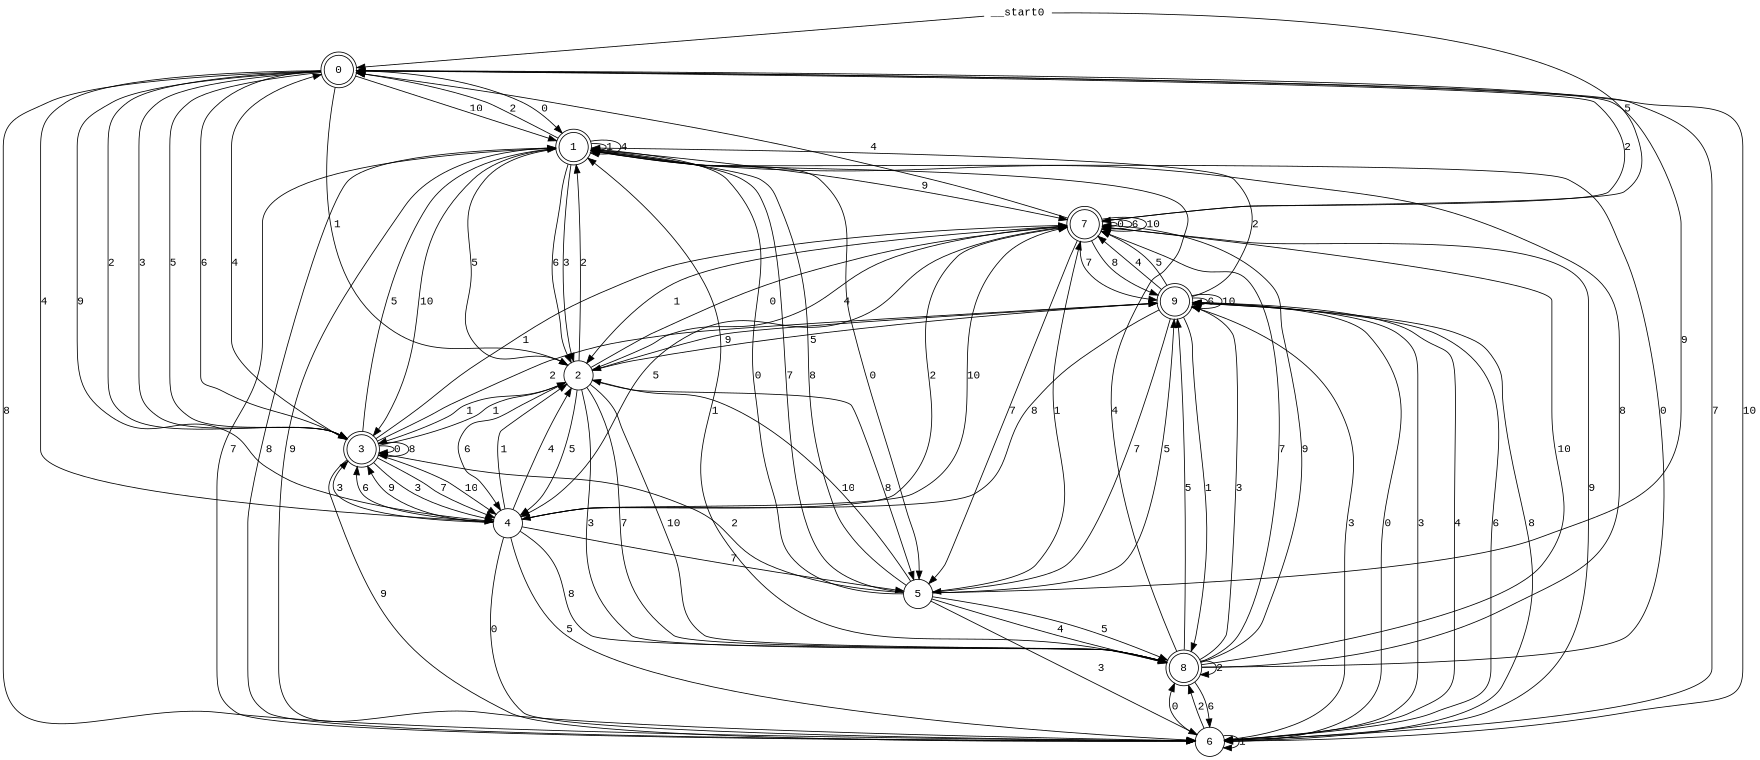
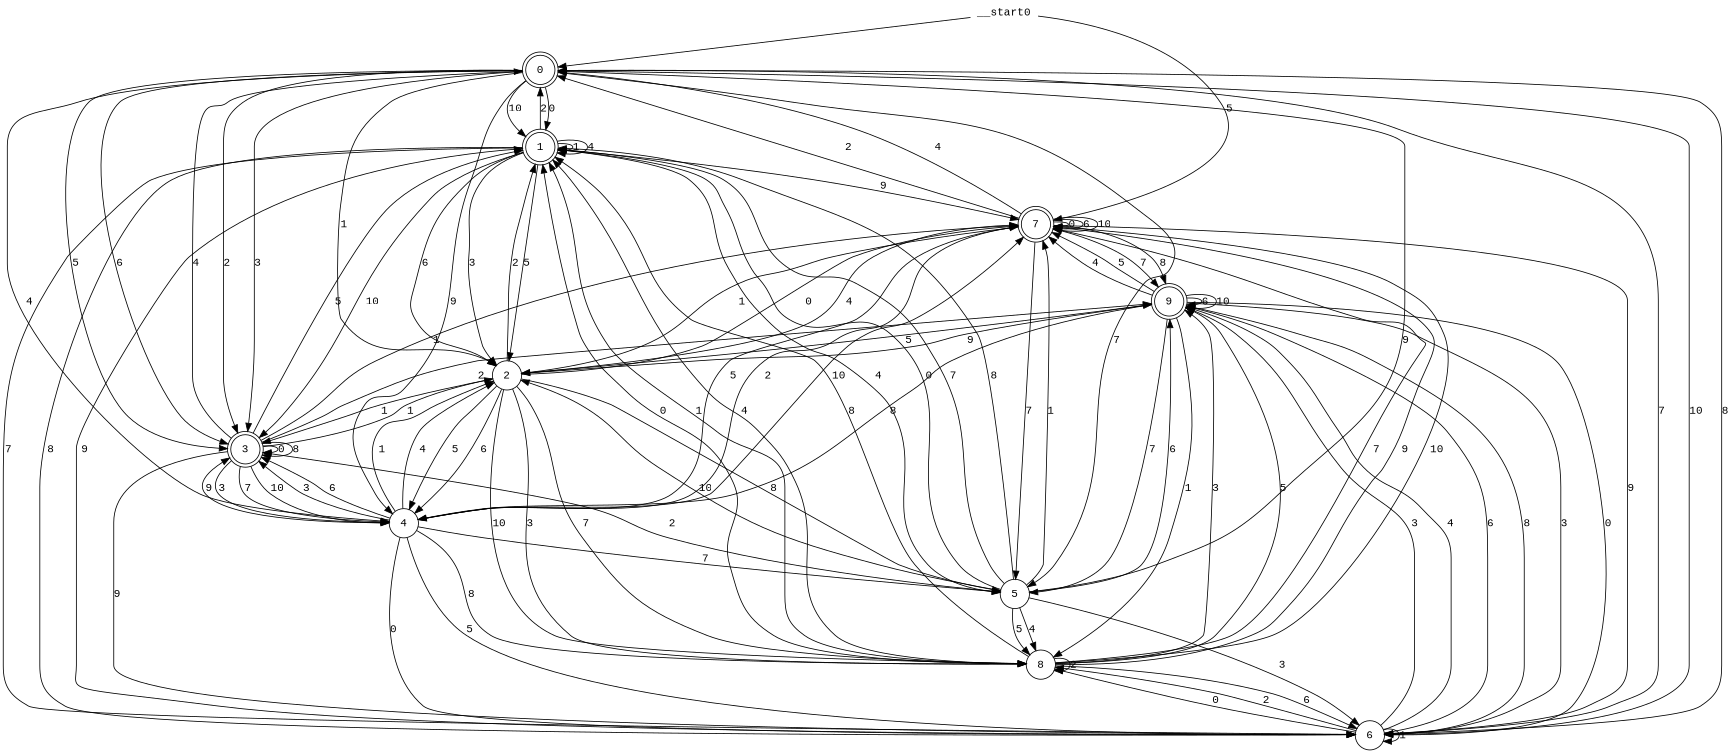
(992, 157) -> none
none -> (1067, 162)
(873, 375) -> (879, 375)
(1167, 449) -> (1173, 449)
(1184, 668) -> (1041, 665)
